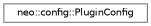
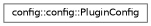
(76, 13) -> (76, 13)
